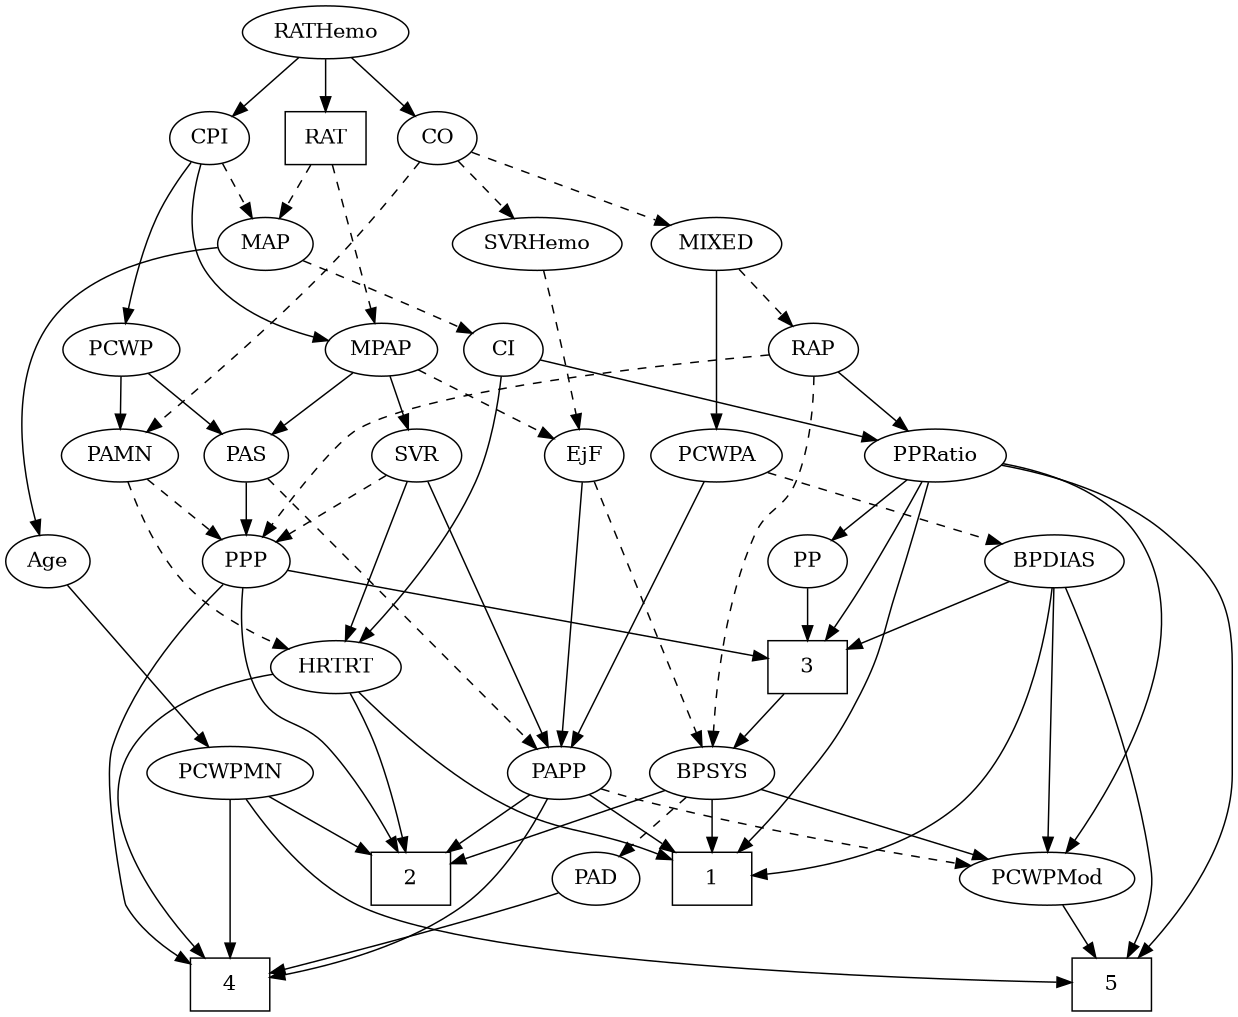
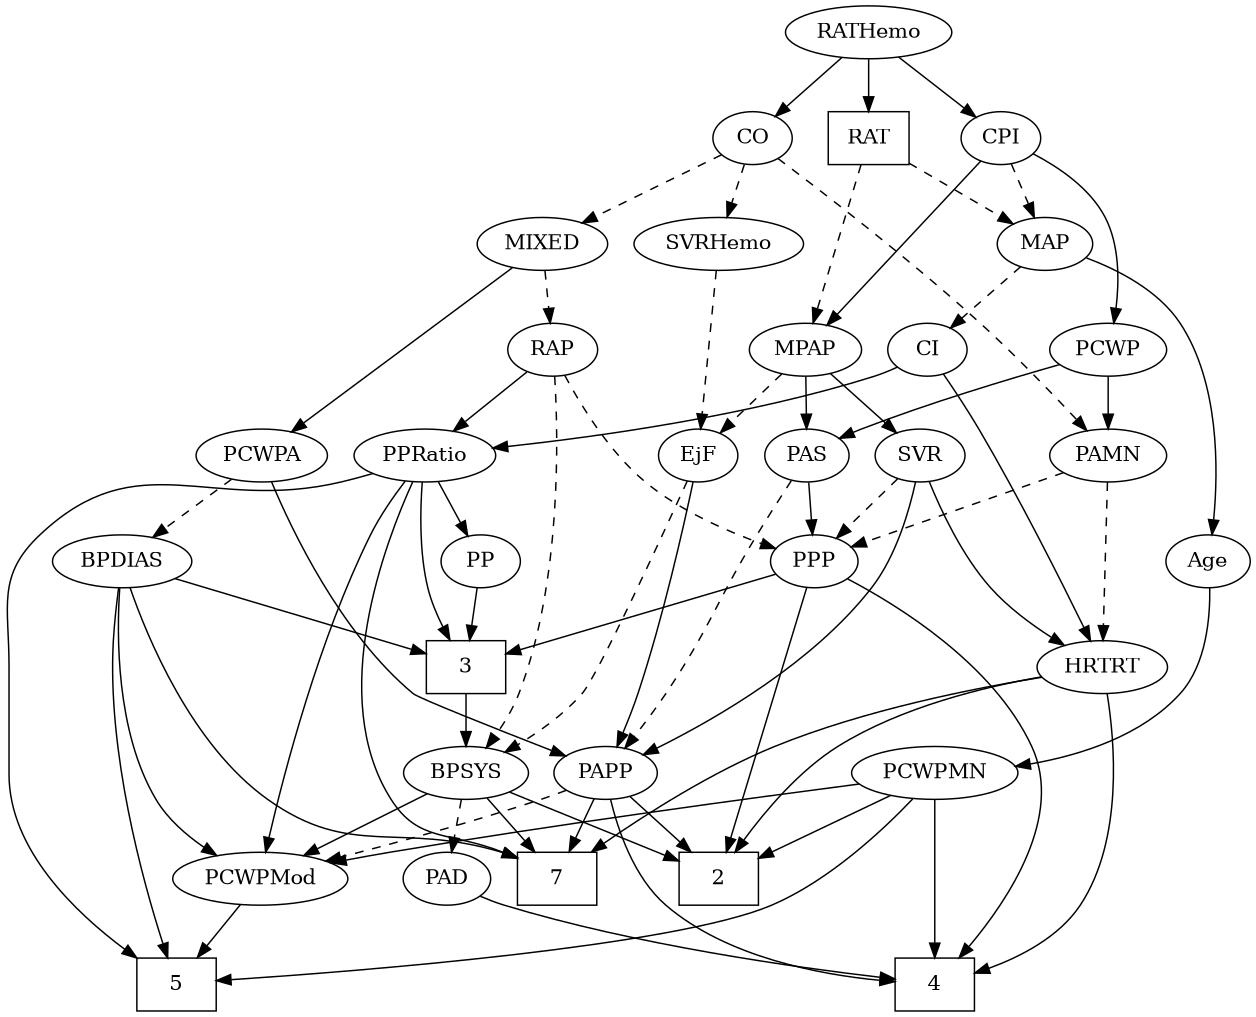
none -> (602, 819)
(712, 879) -> (557, 879)
